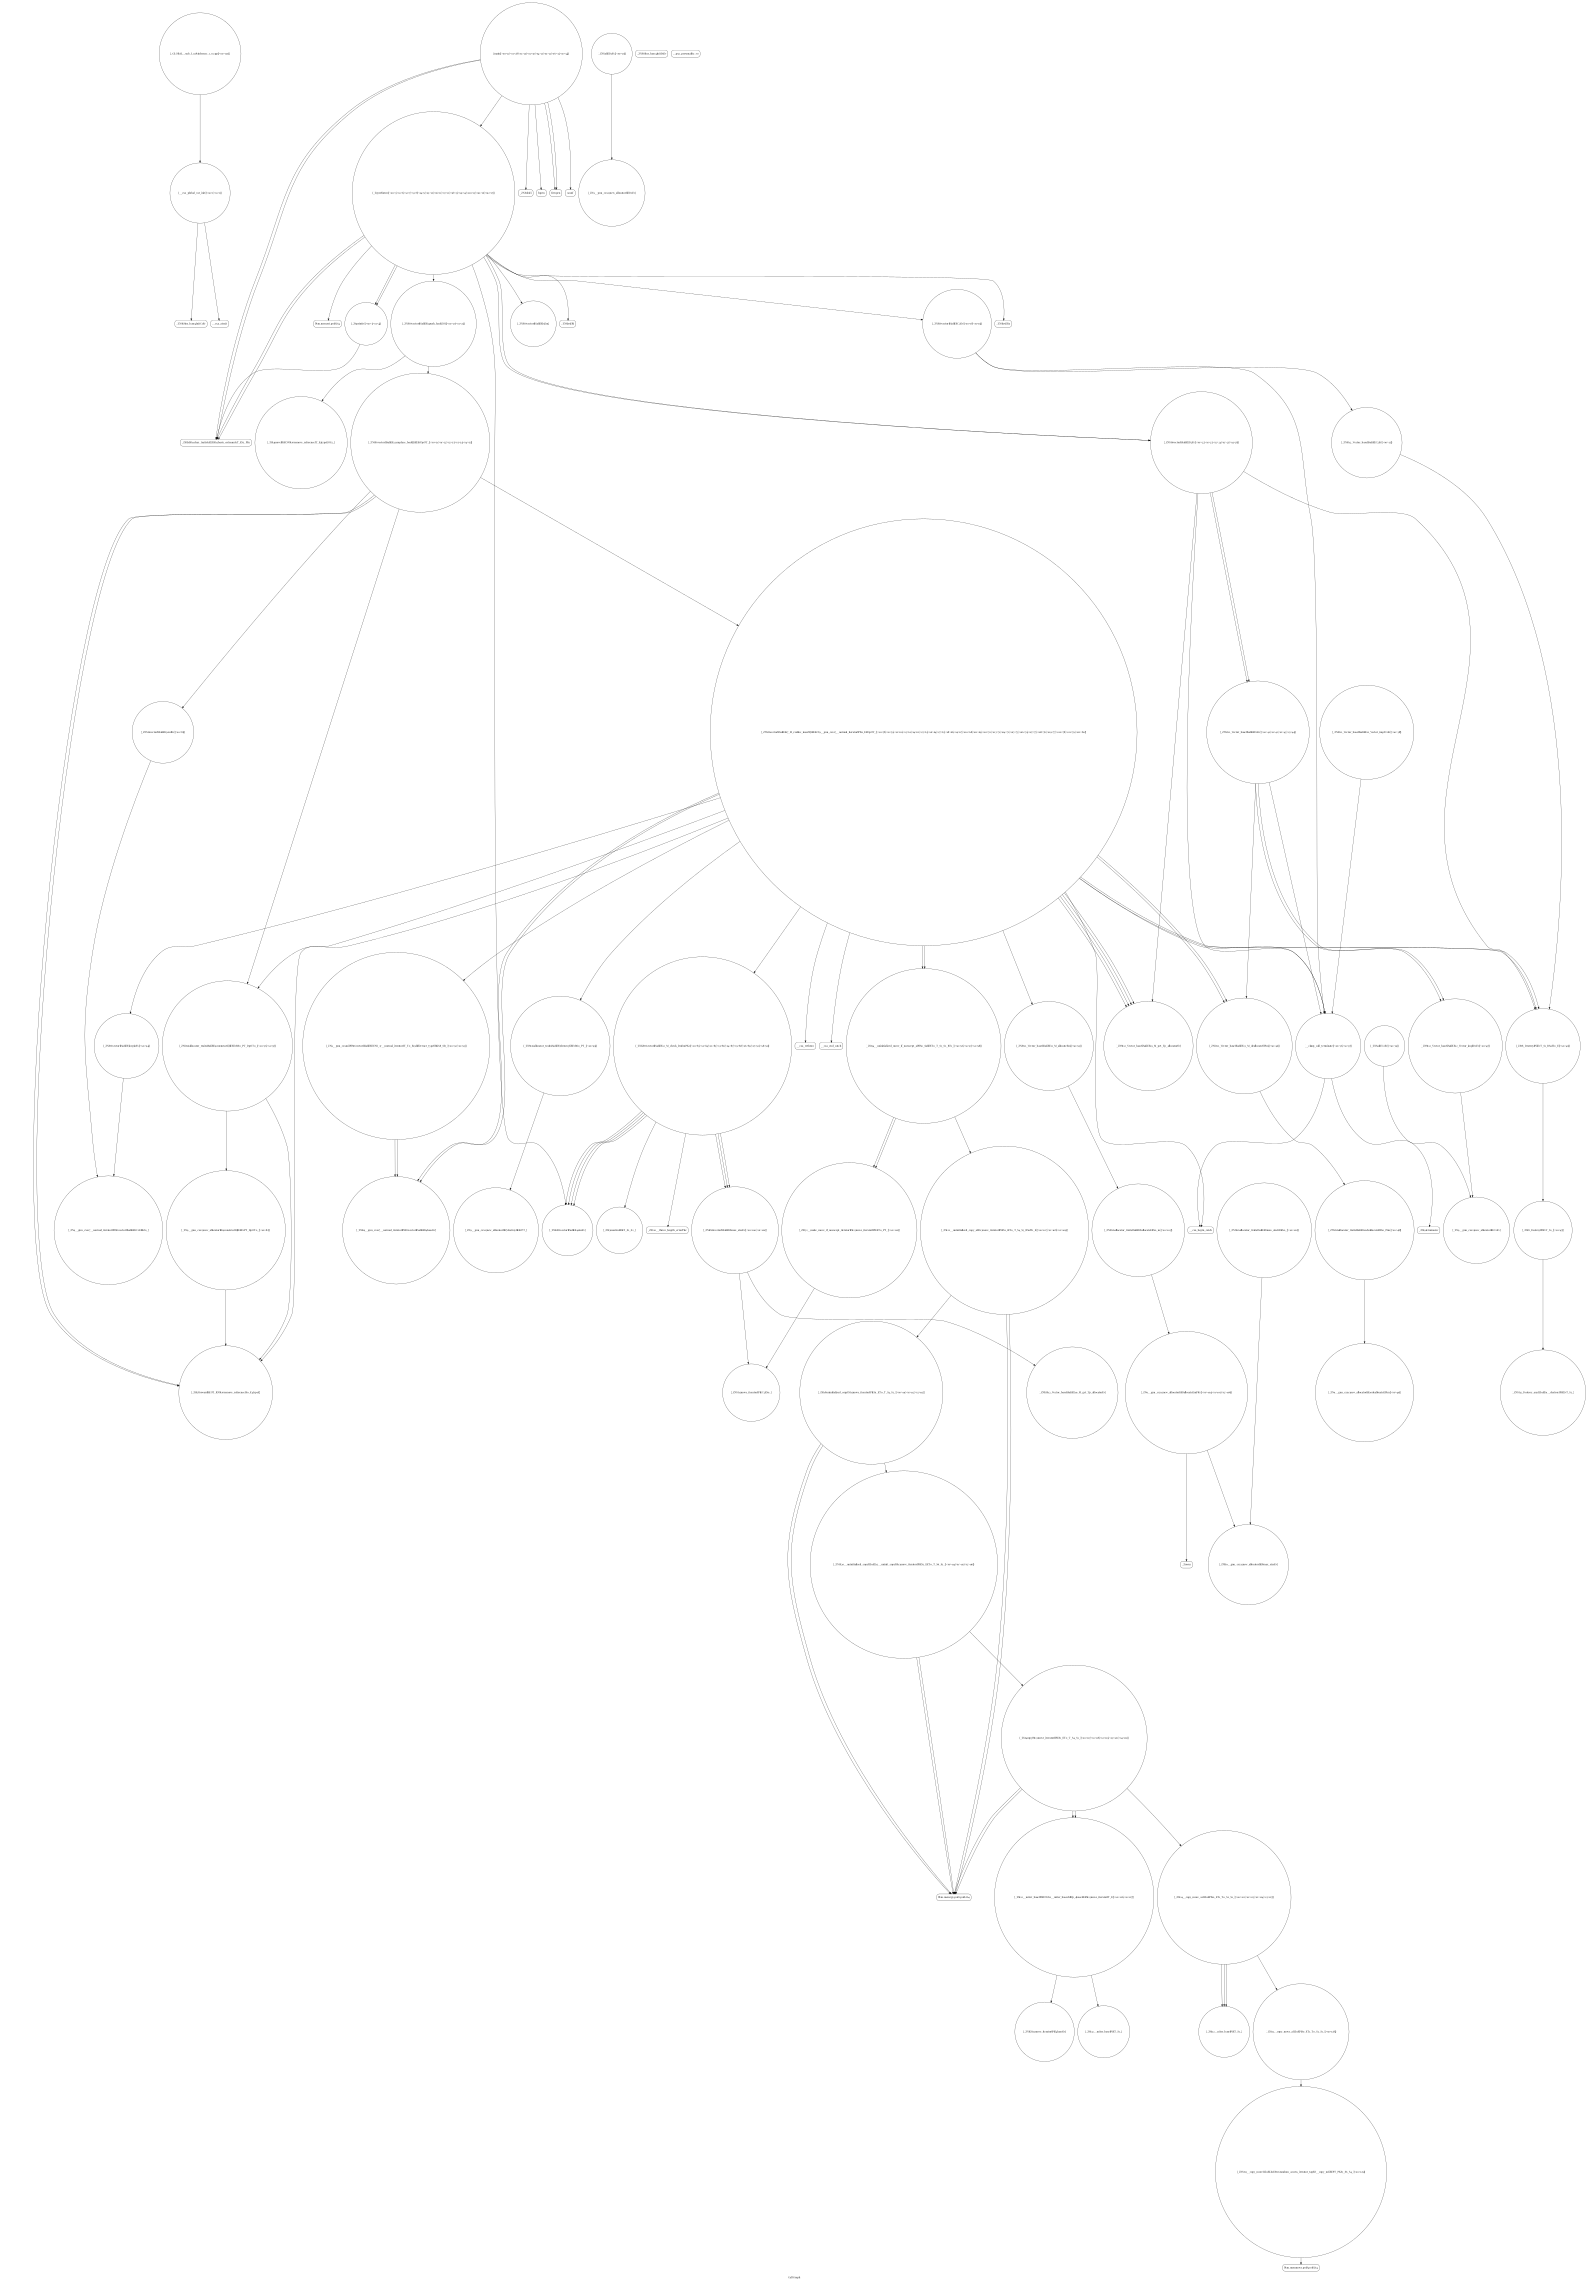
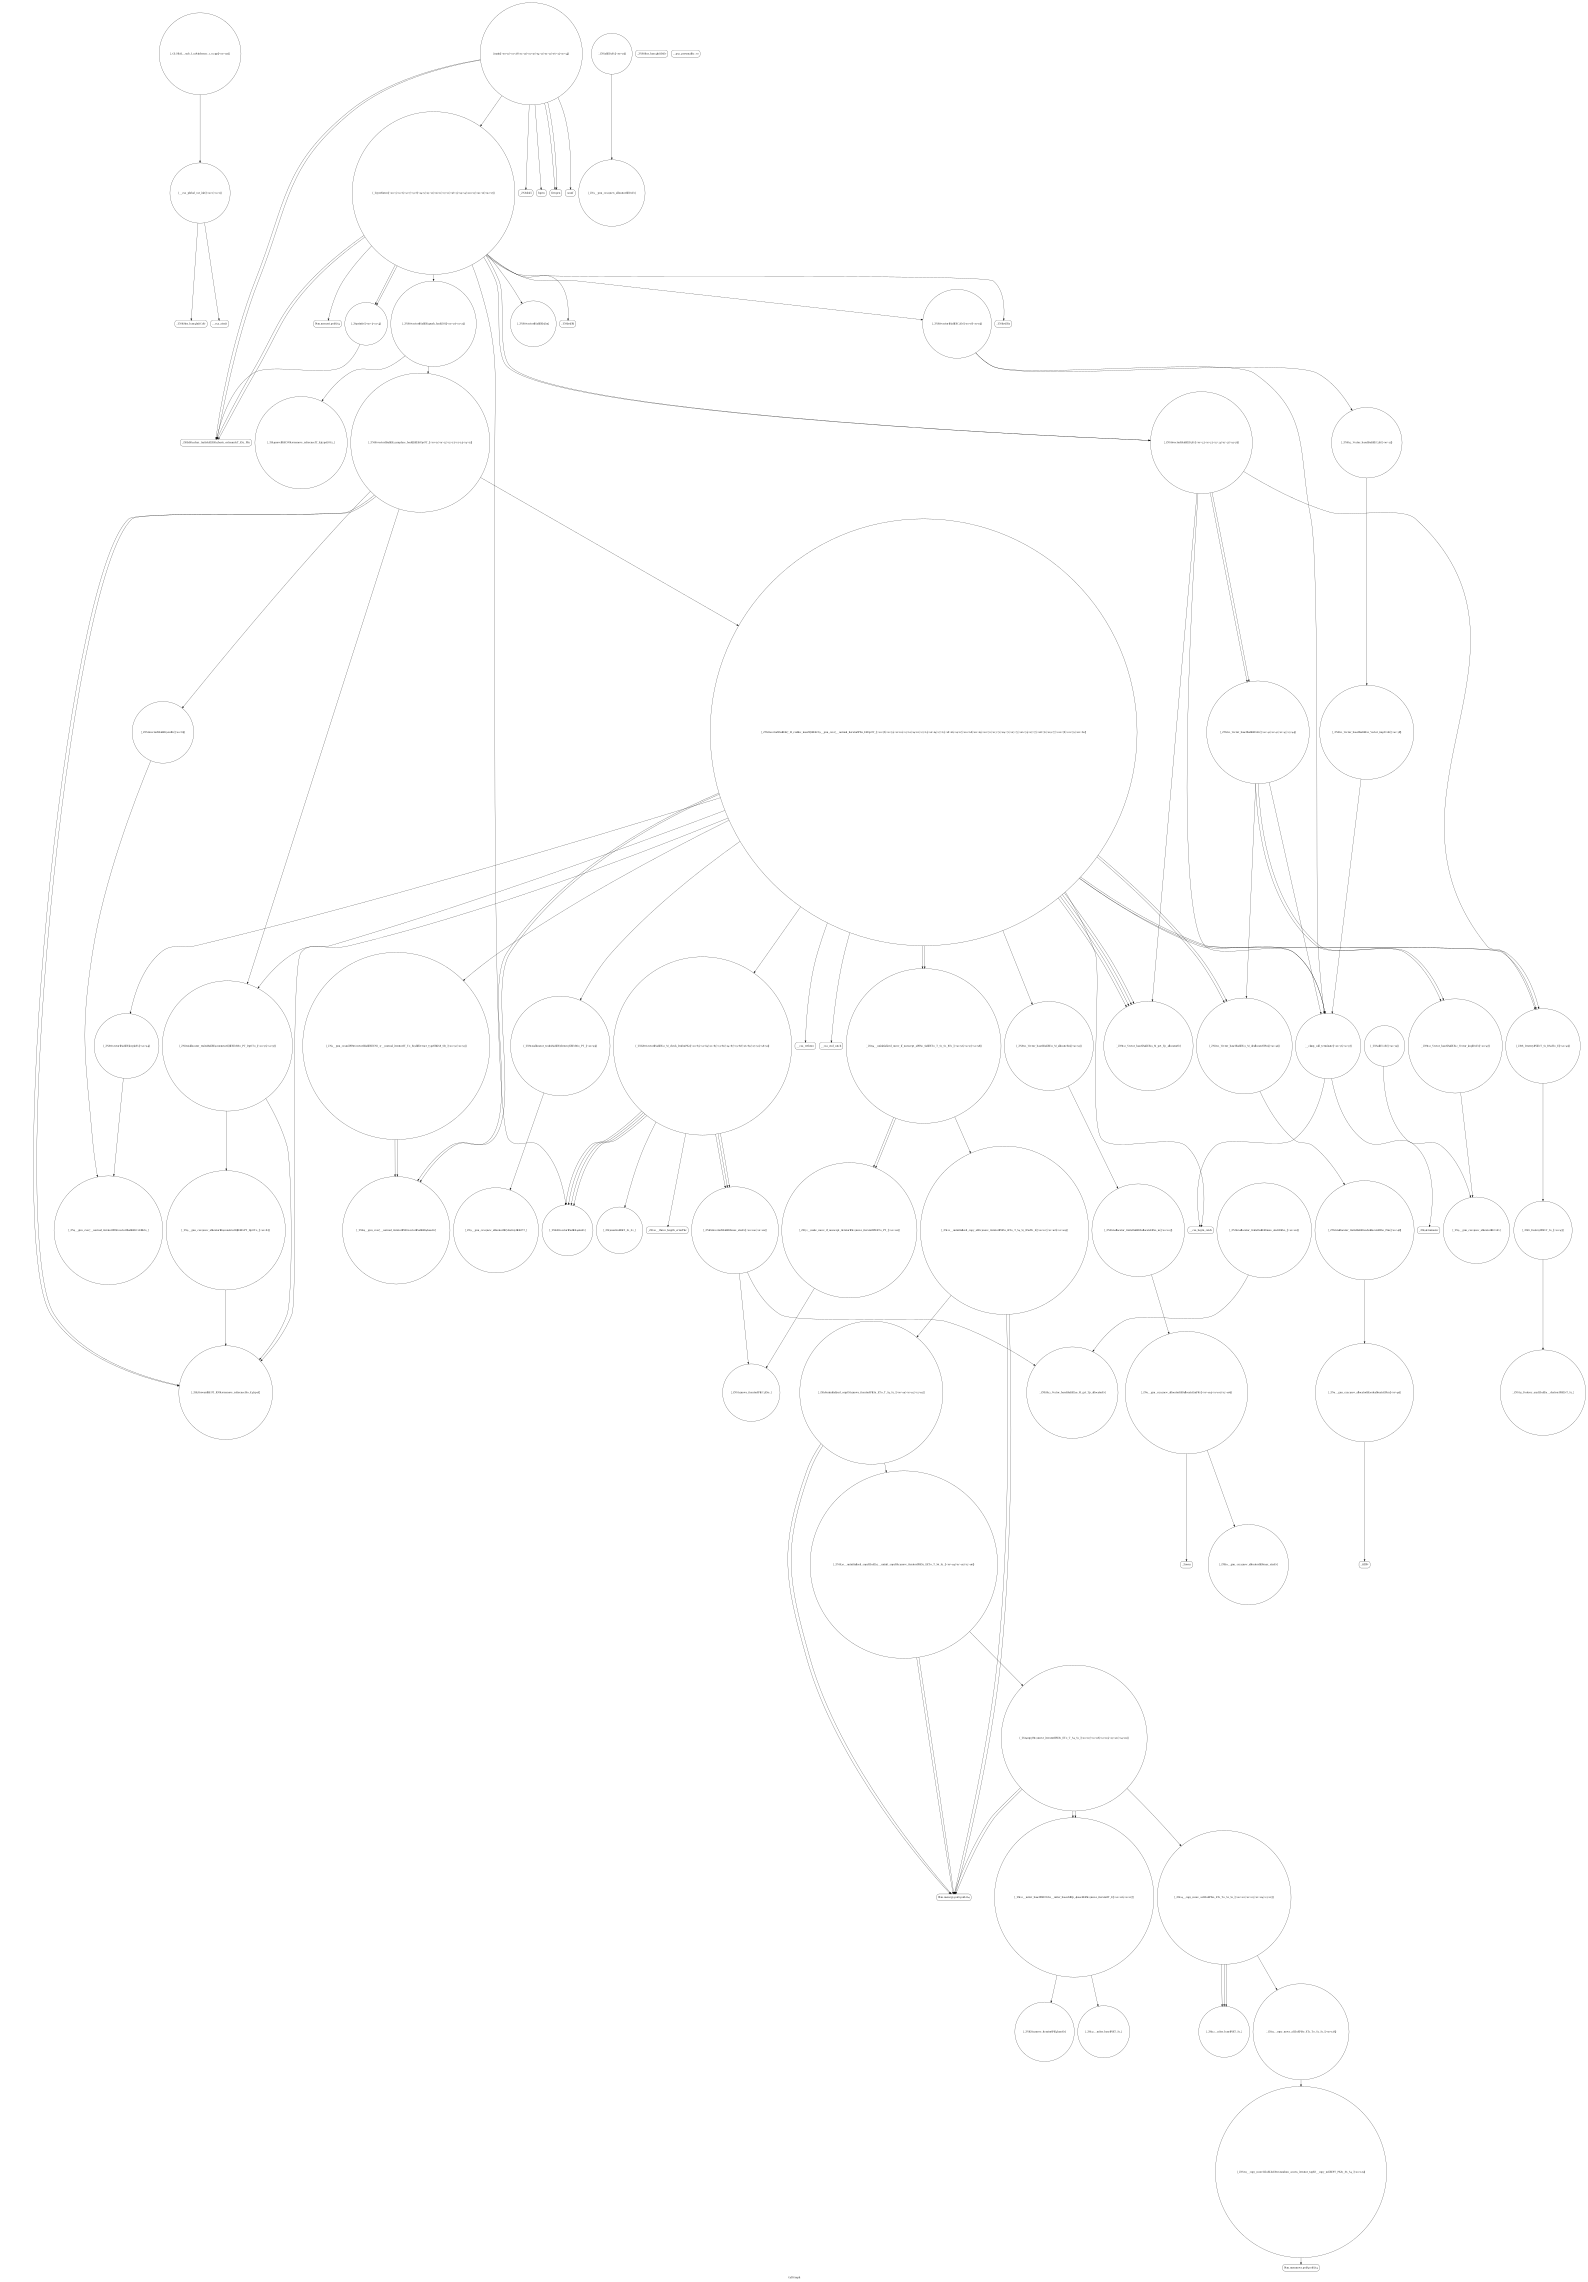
(1550, 703) -> (1367, 581)
(1256, 1400) -> (1175, 1318)
none -> (1365, 1565)
